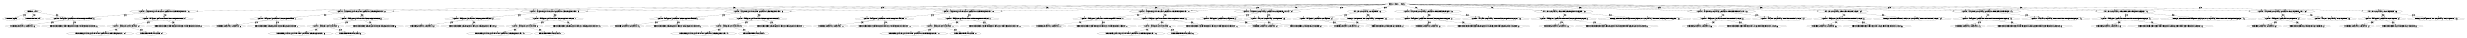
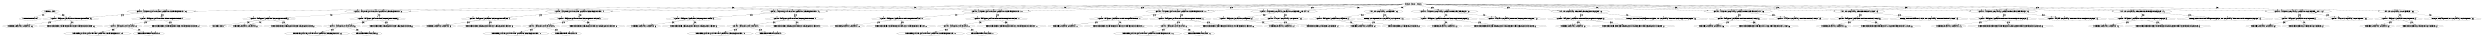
(23, 15) -> (242, 23)
